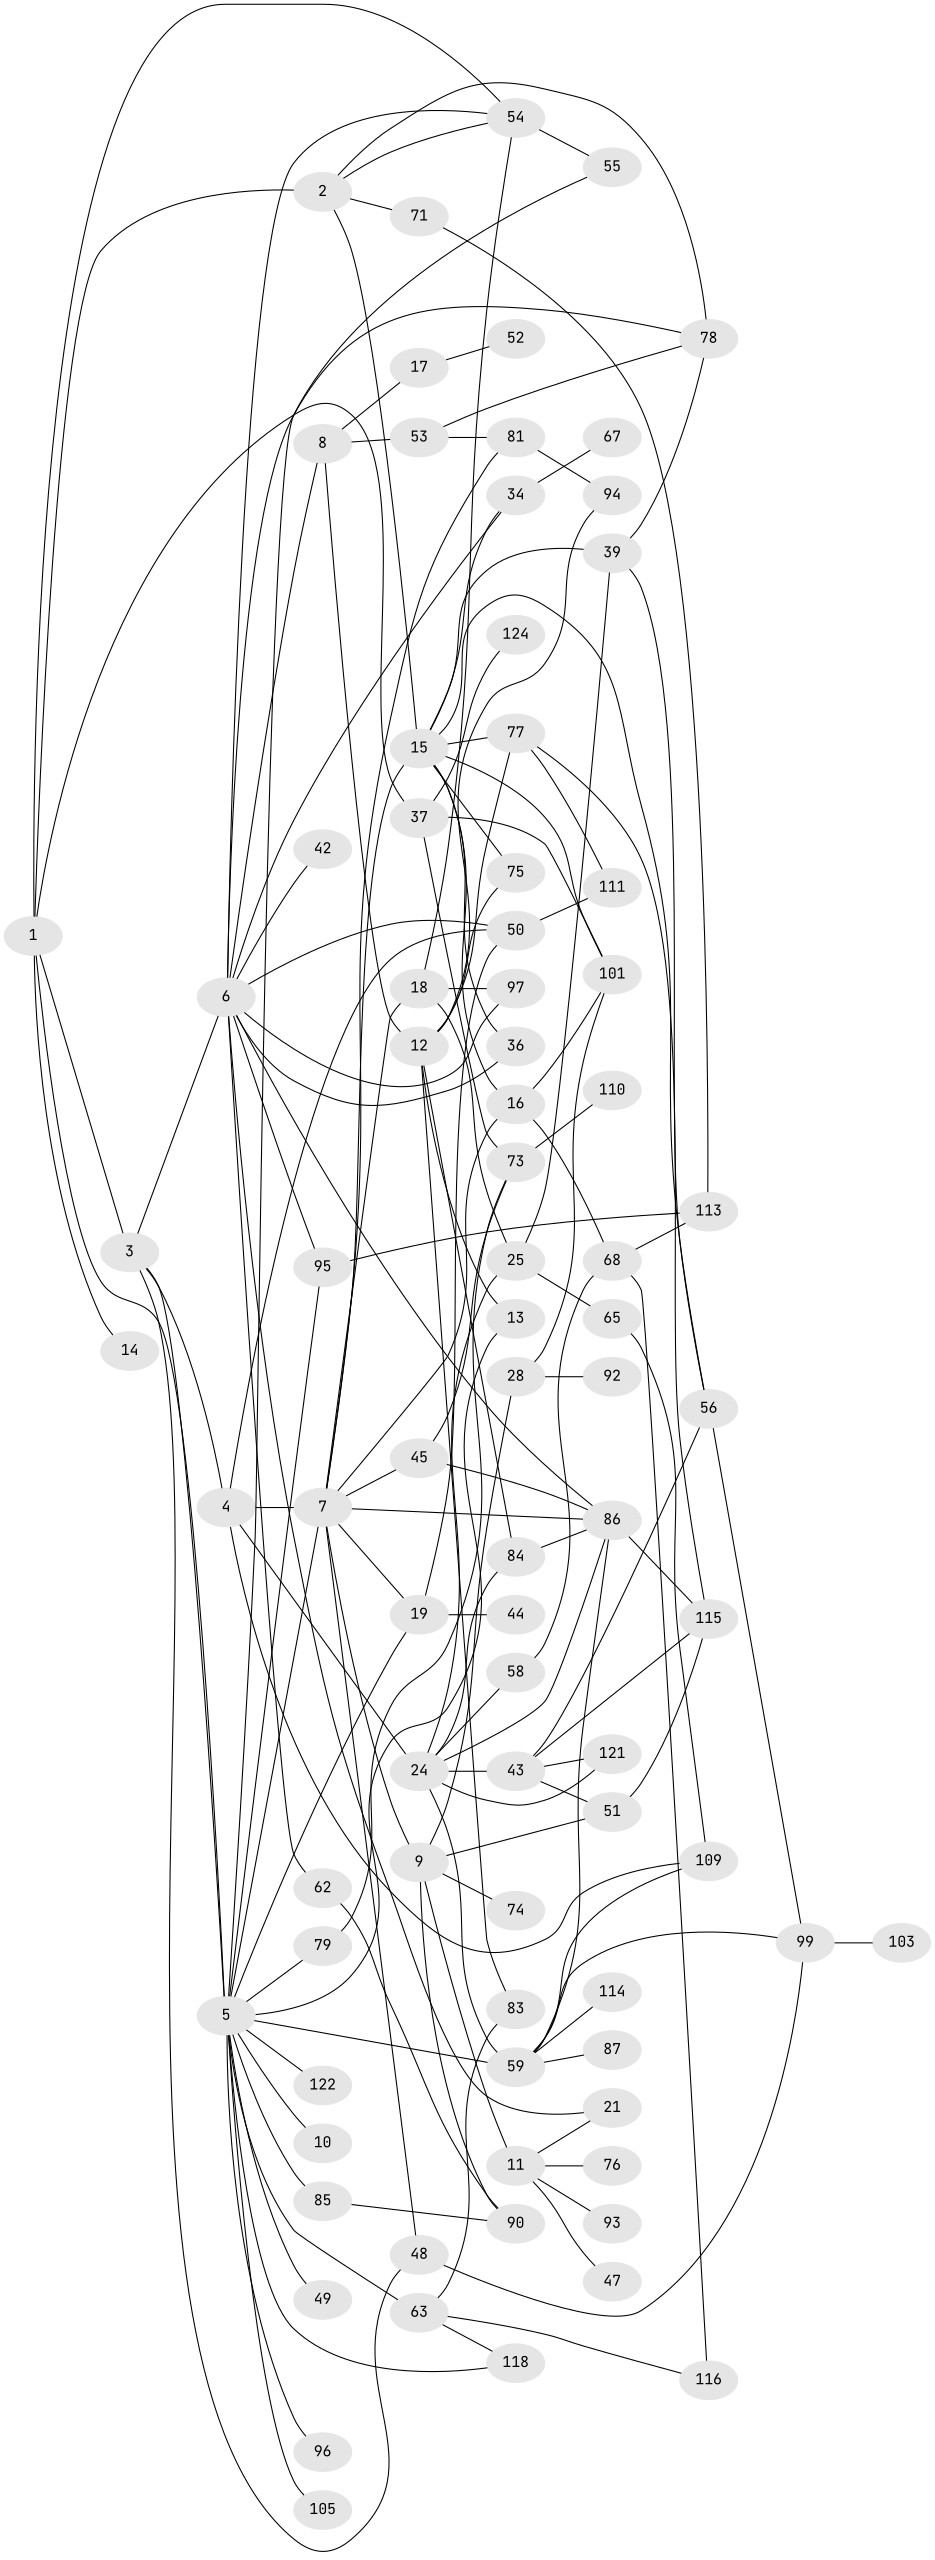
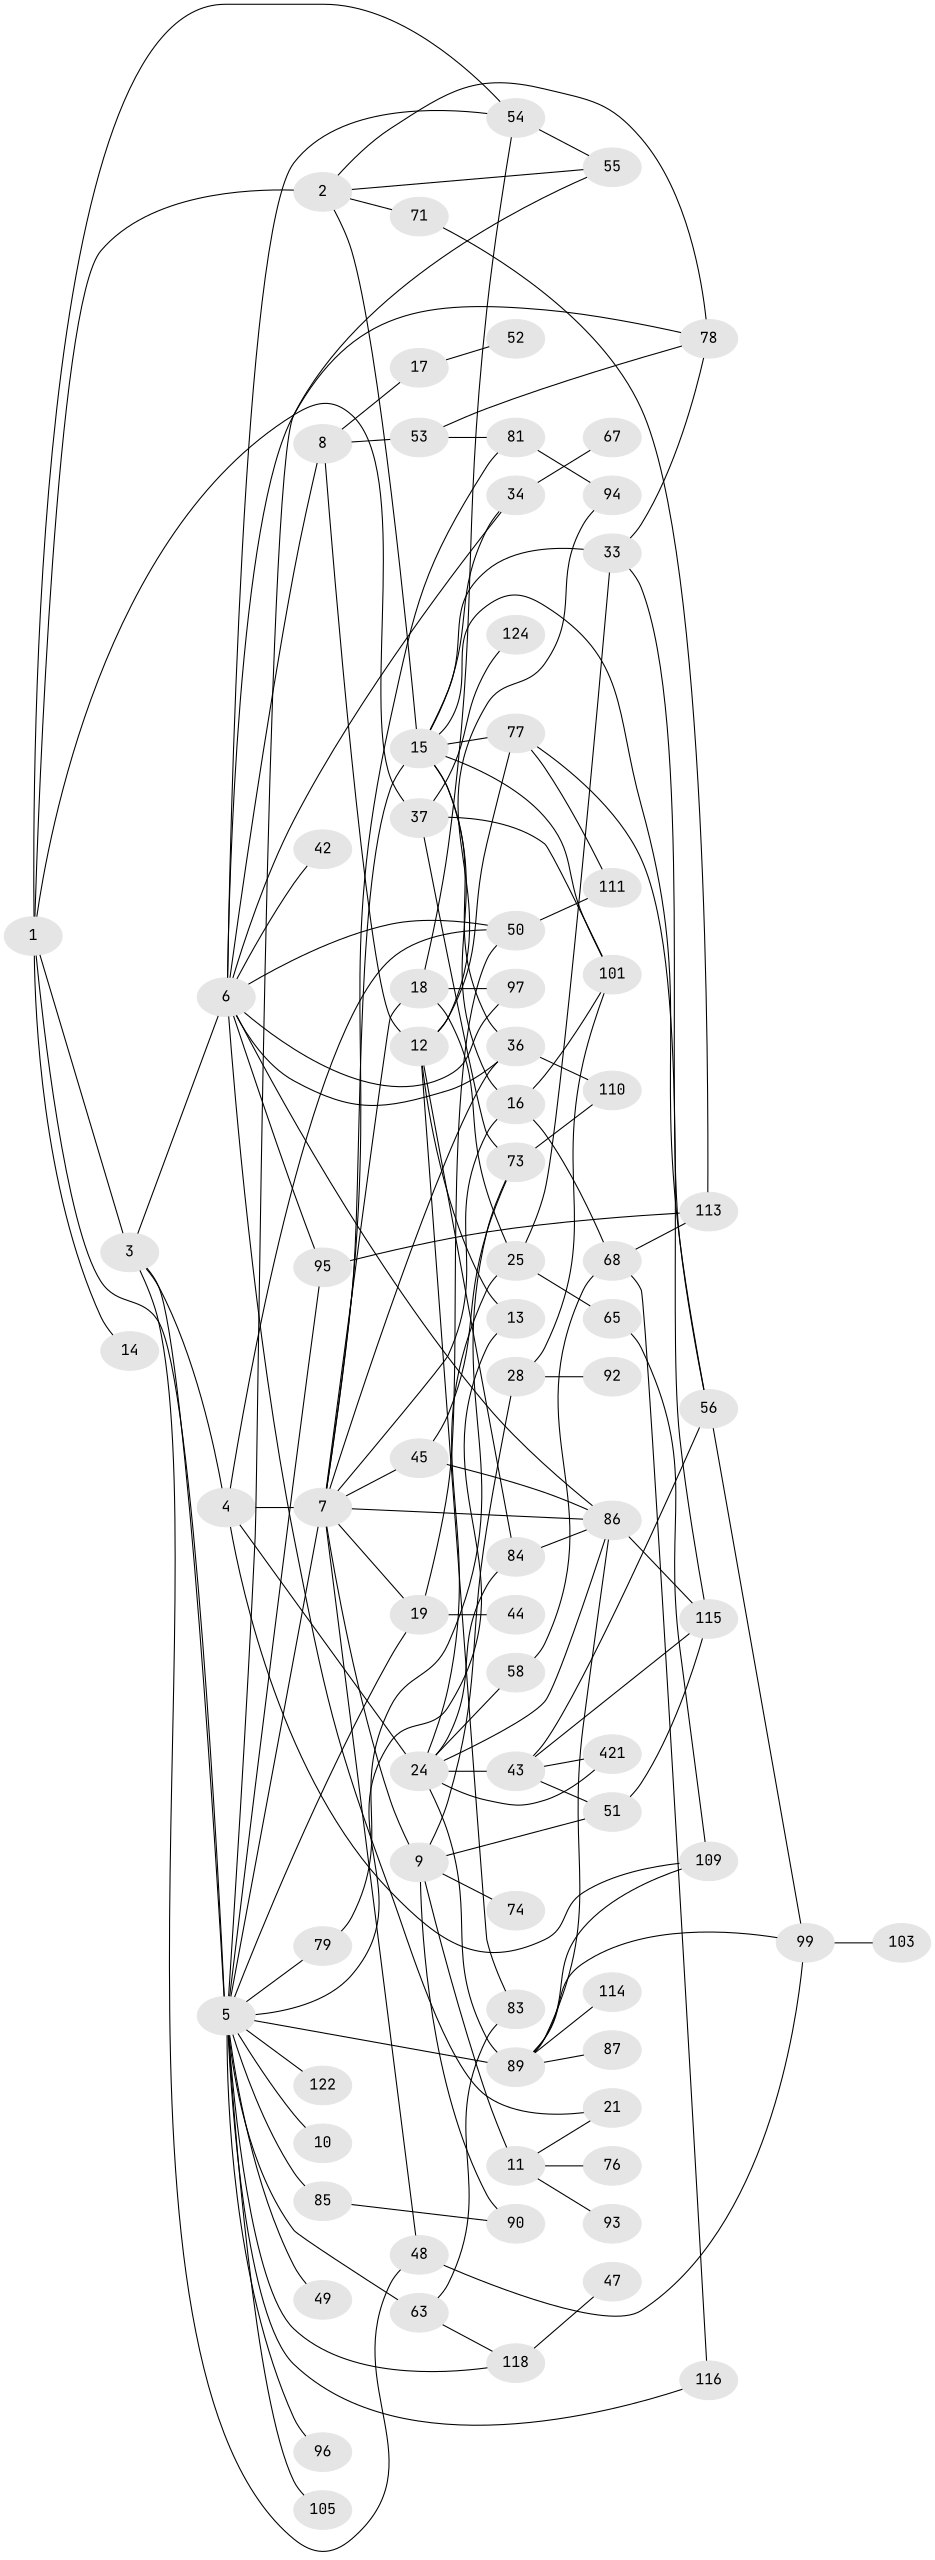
(413, 144) -> (468, 180)
(612, 553) -> (612, 553)
(516, 873) -> none
none -> (569, 1071)
none -> (404, 1271)
(612, 1754) -> (612, 1754)
(323, 1888) -> none
(516, 2067) -> (516, 2067)
(564, 2224) -> (564, 2322)
(566, 2340) -> (321, 2384)
